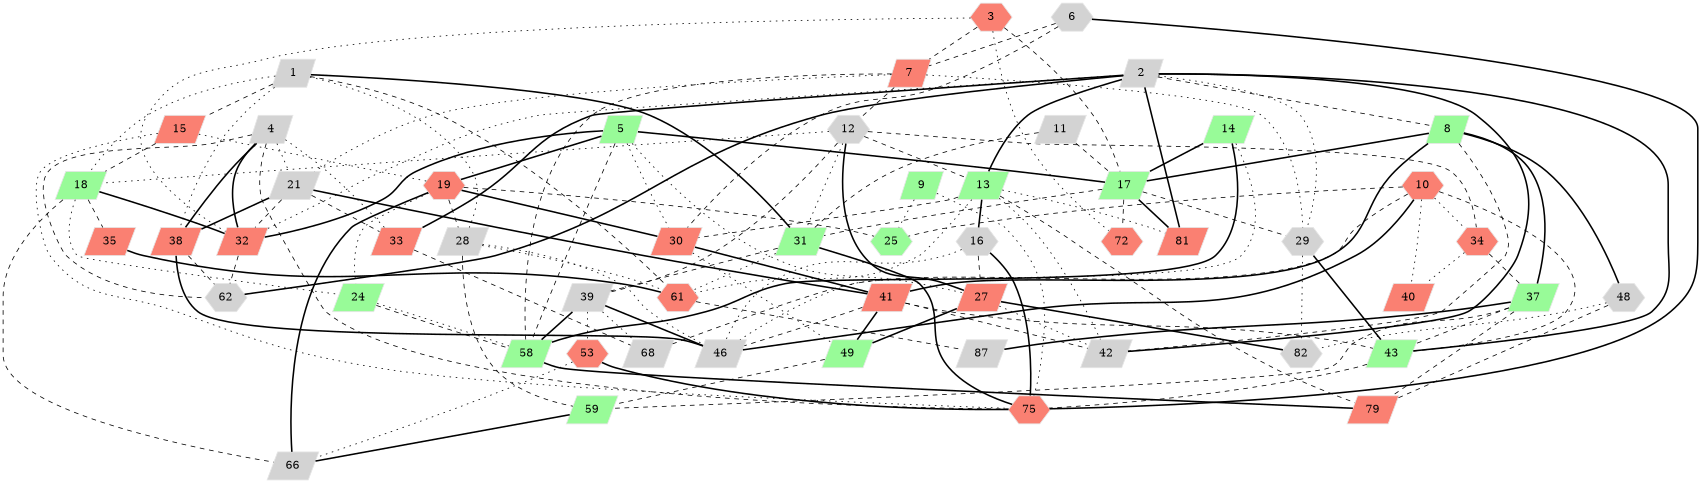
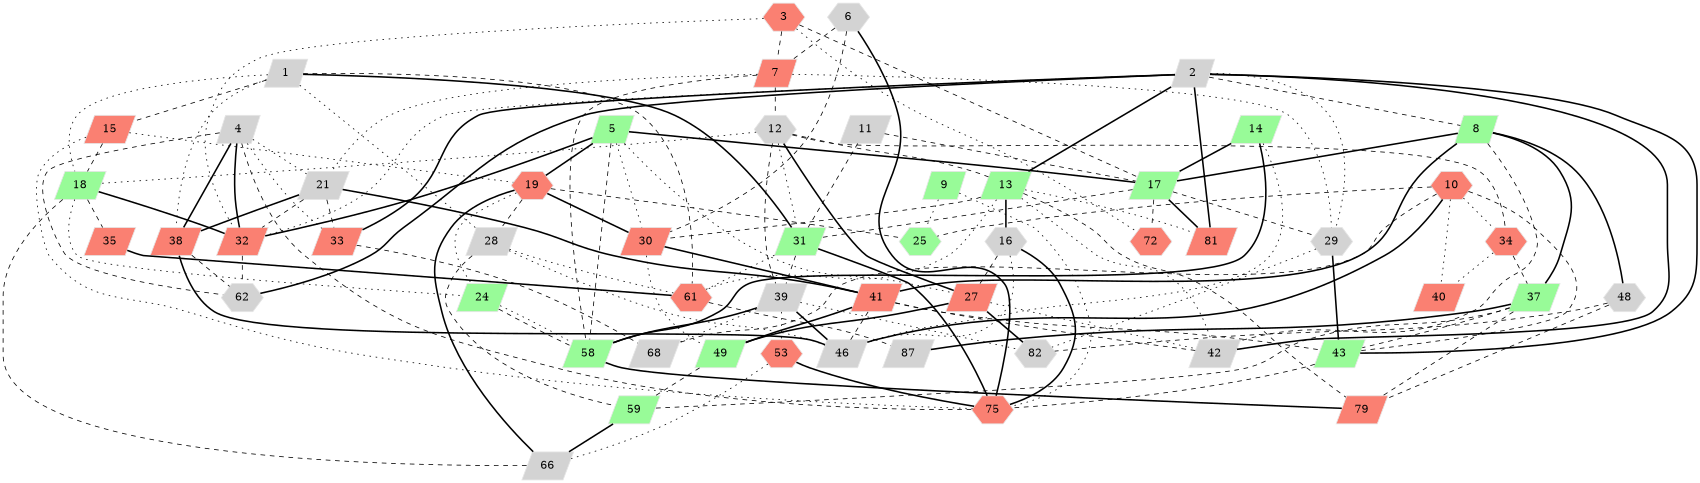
(1484, 323) -> (1193, 339)
none -> (909, 326)
